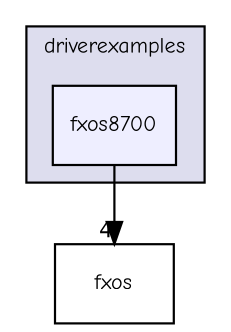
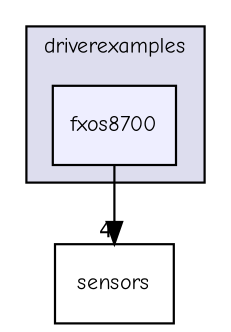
(114, 284) -> (114, 284)
